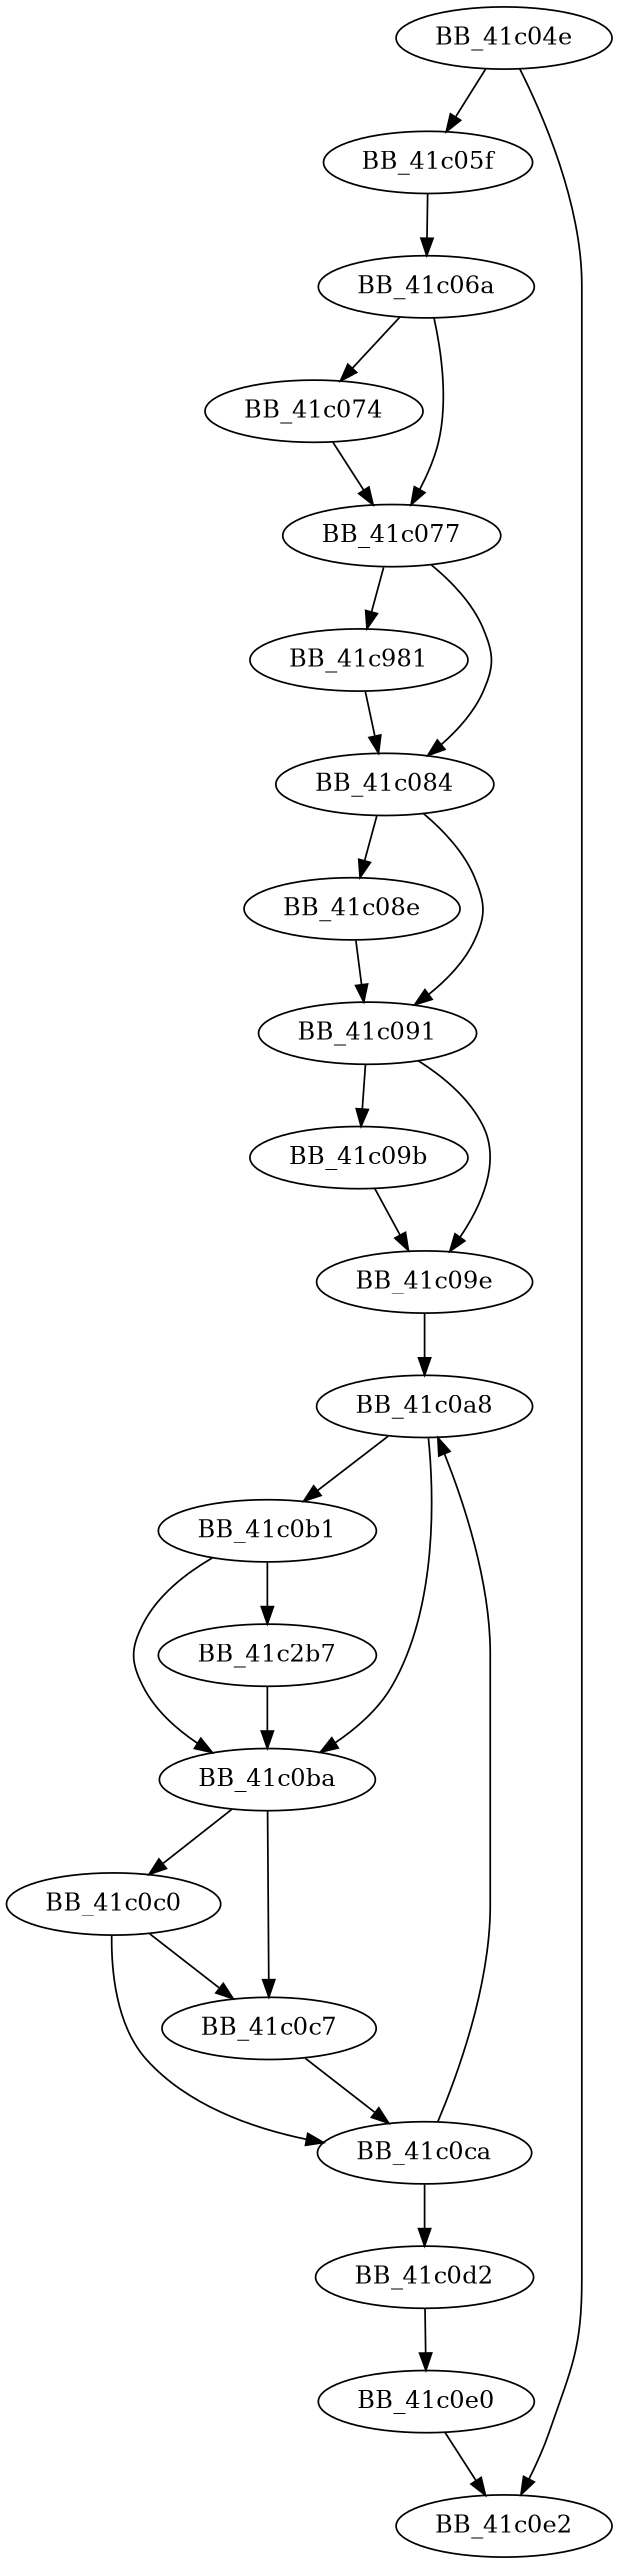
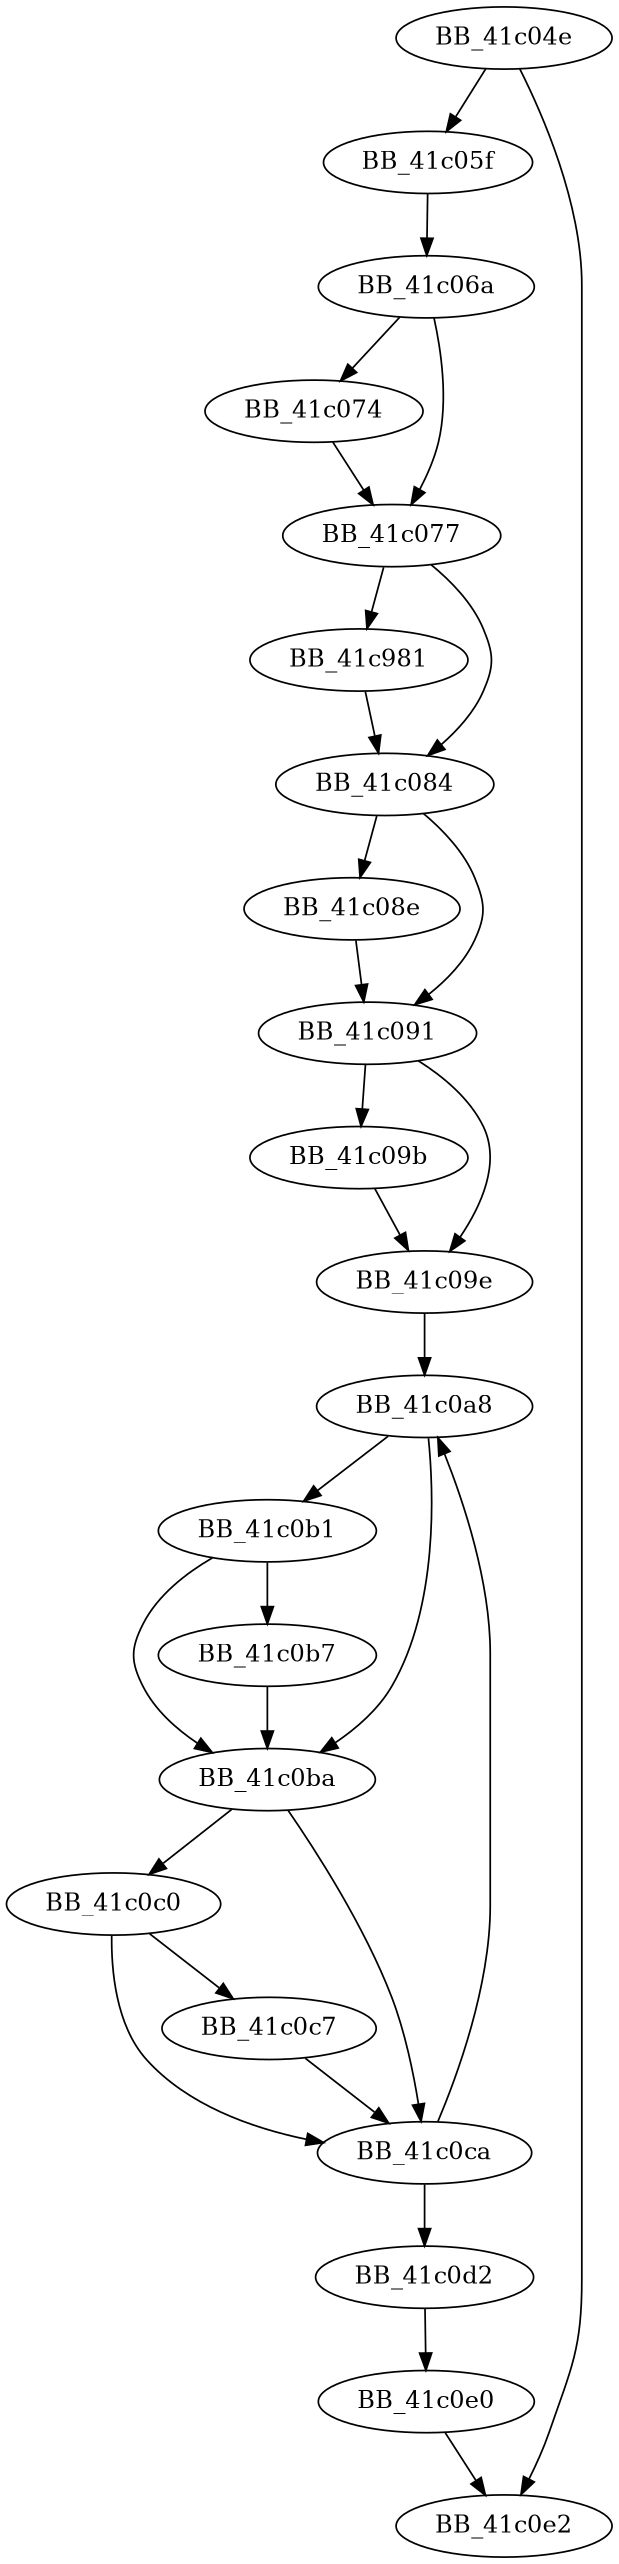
(267, 1655) -> (267, 1655)
(268, 1895) -> (371, 1950)
